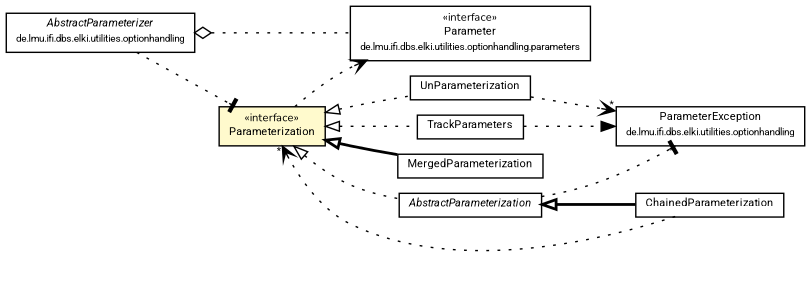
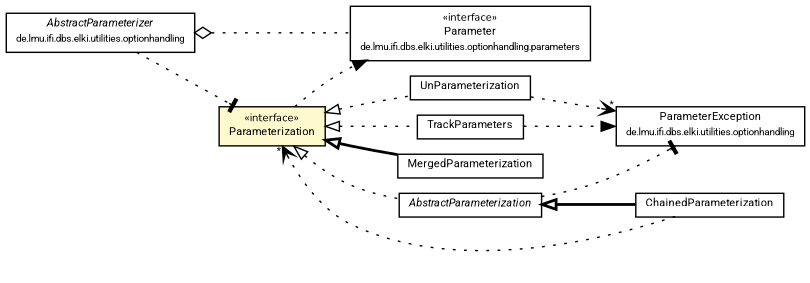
(323, 84) -> (323, 84)
